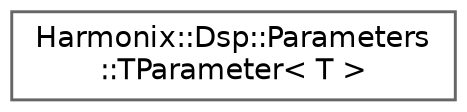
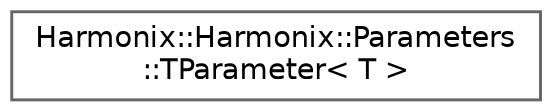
(234, 56) -> (276, 56)
